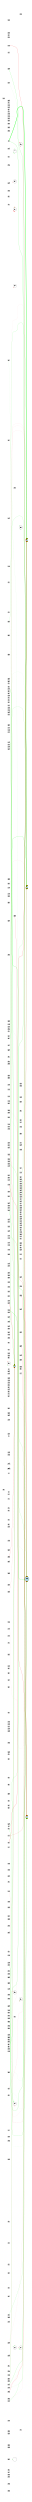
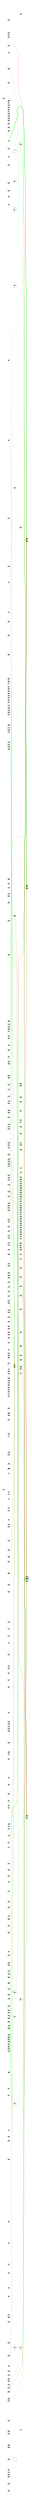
none -> (21, 1268)
